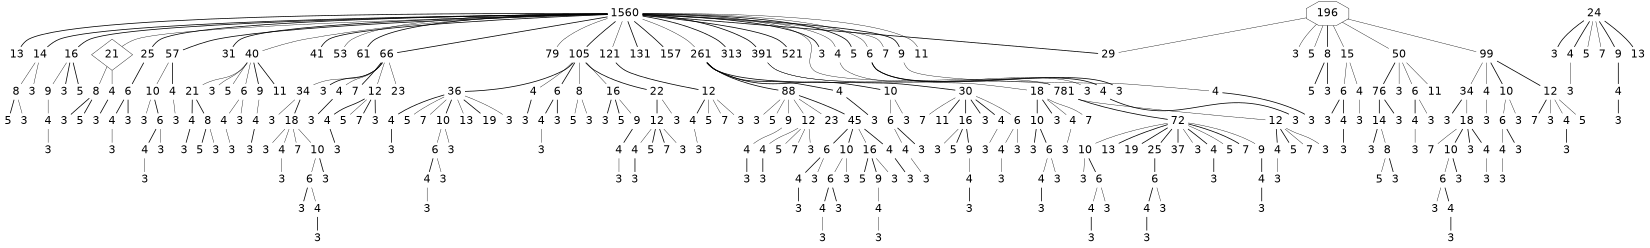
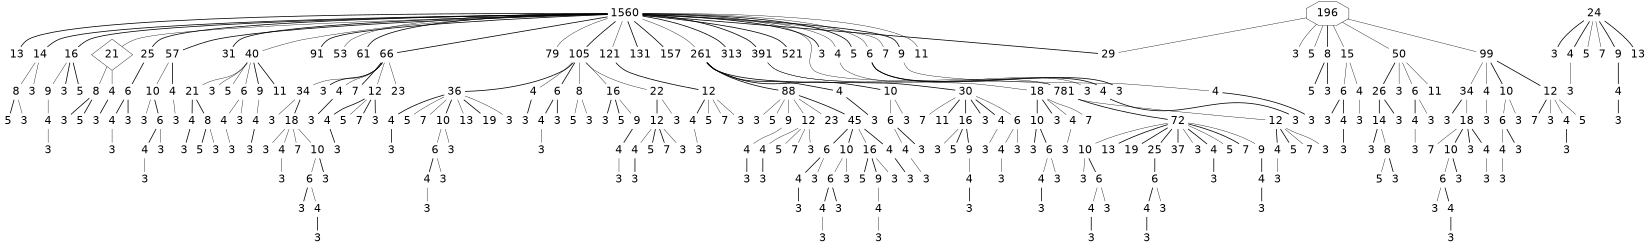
(317, 55) -> (317, 55)
(614, 80) -> (614, 80)
(1379, 92) -> (1379, 92)
